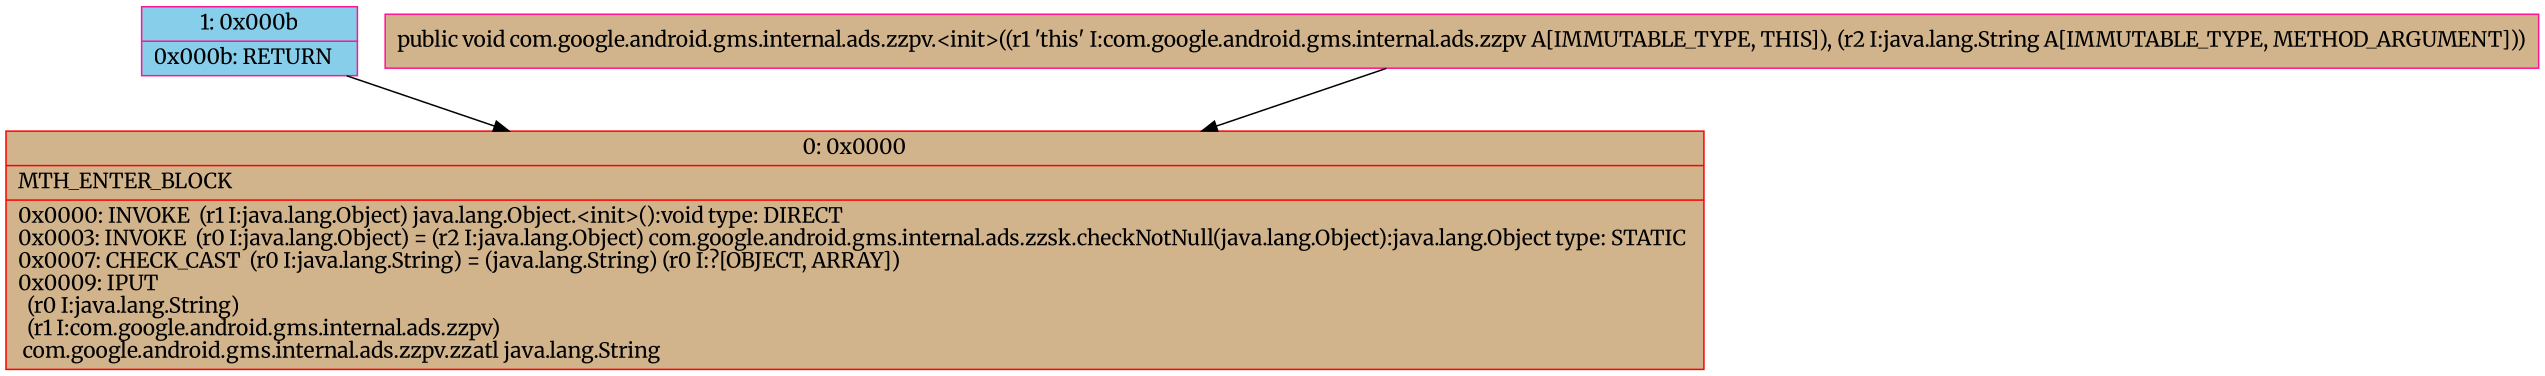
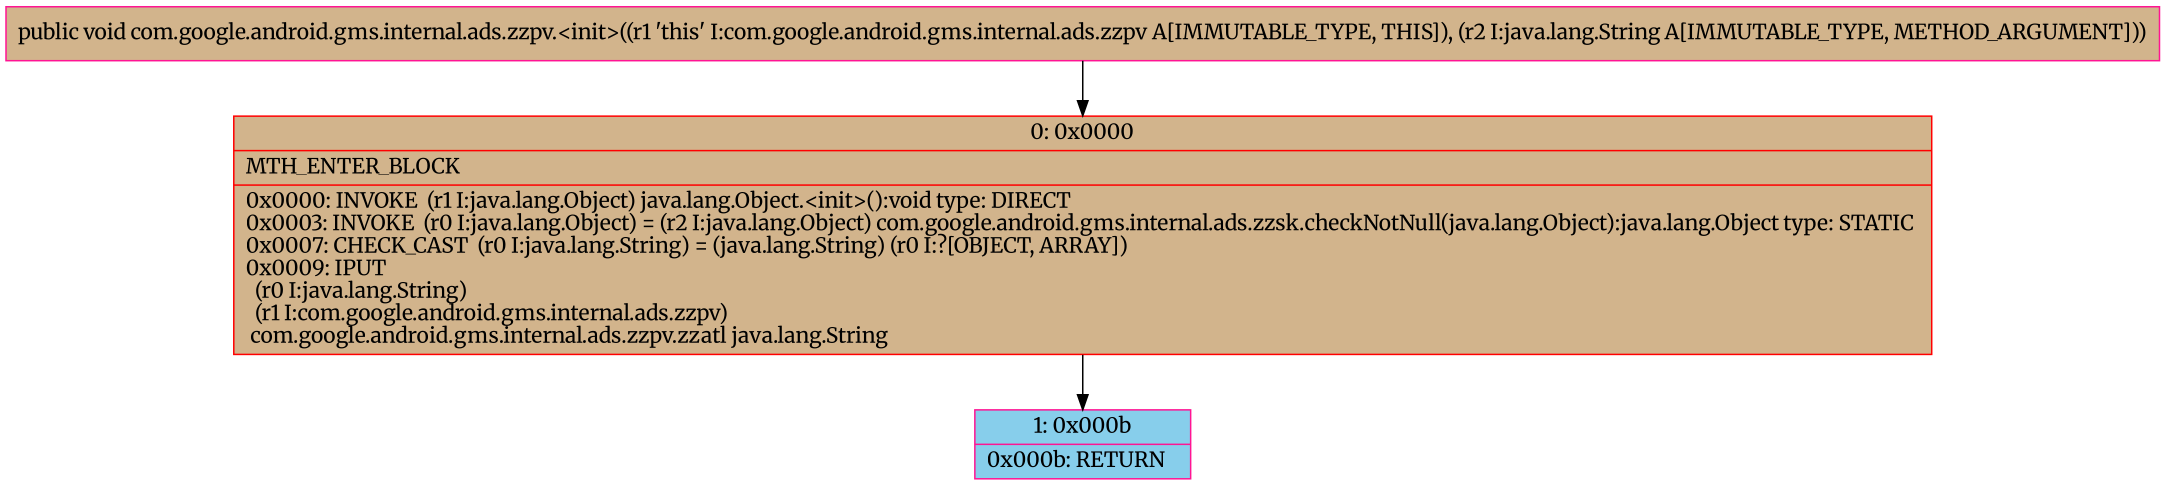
(421, 101) -> (1083, 375)
